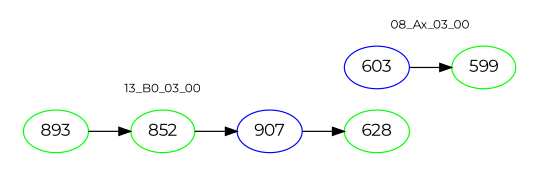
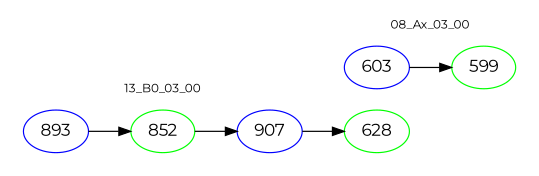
(56, 131) -> (56, 131)
